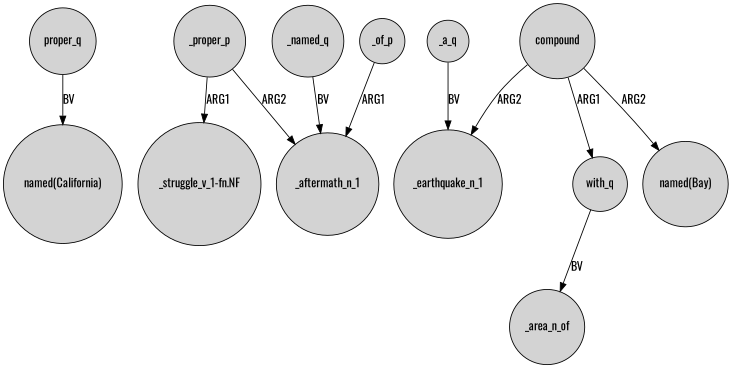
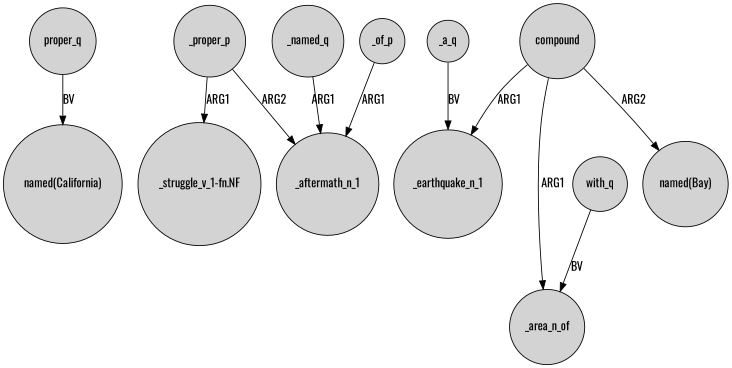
(323, 101) -> (323, 101)
(510, 101) -> (510, 101)
(579, 114) -> (538, 179)
